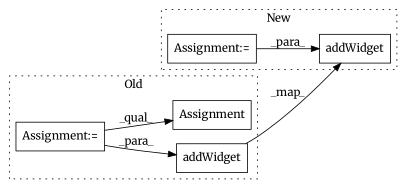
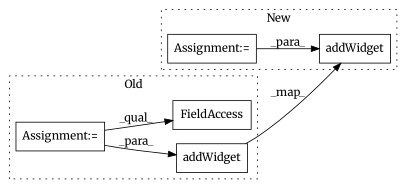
(212, 115) -> (212, 115)
